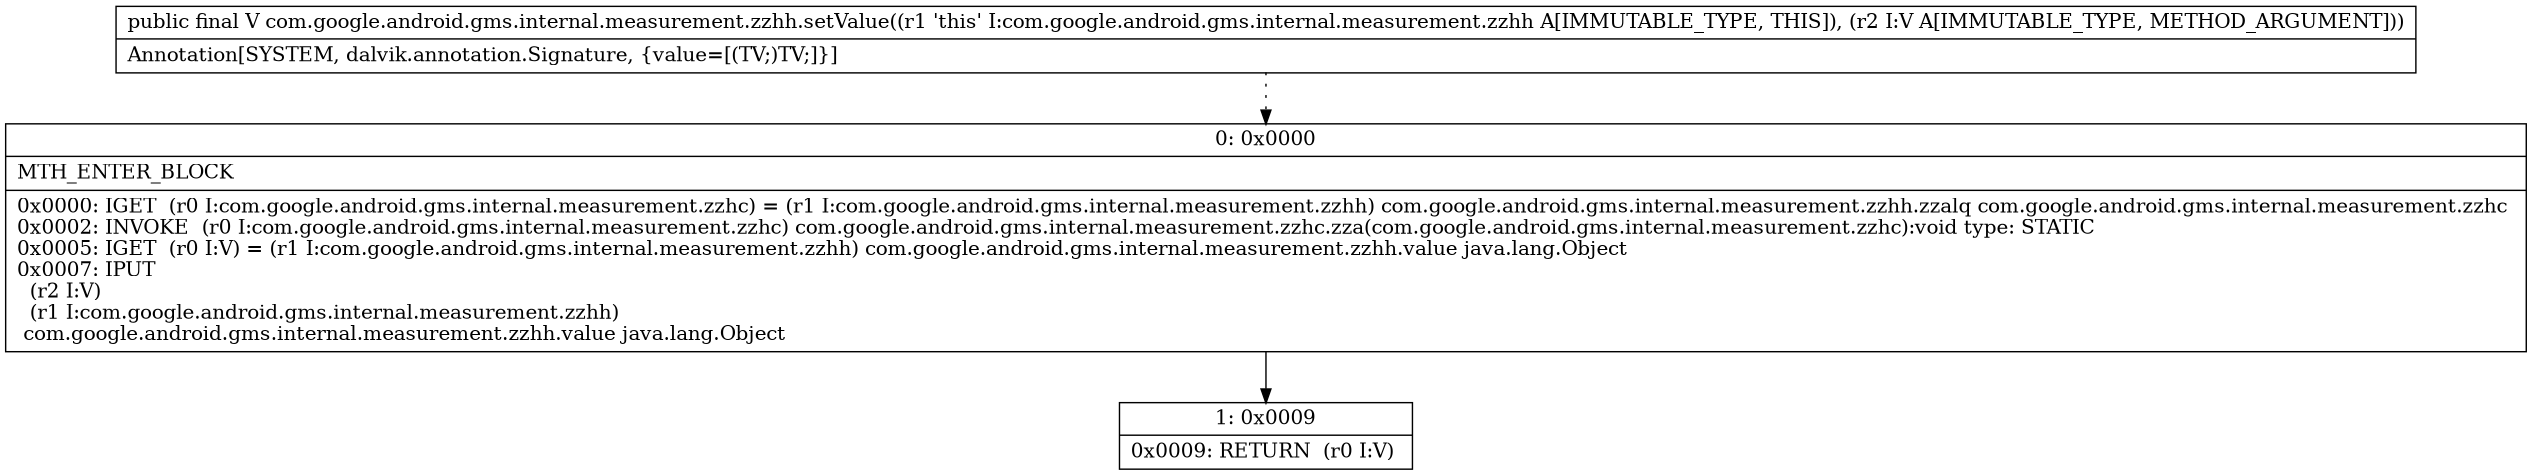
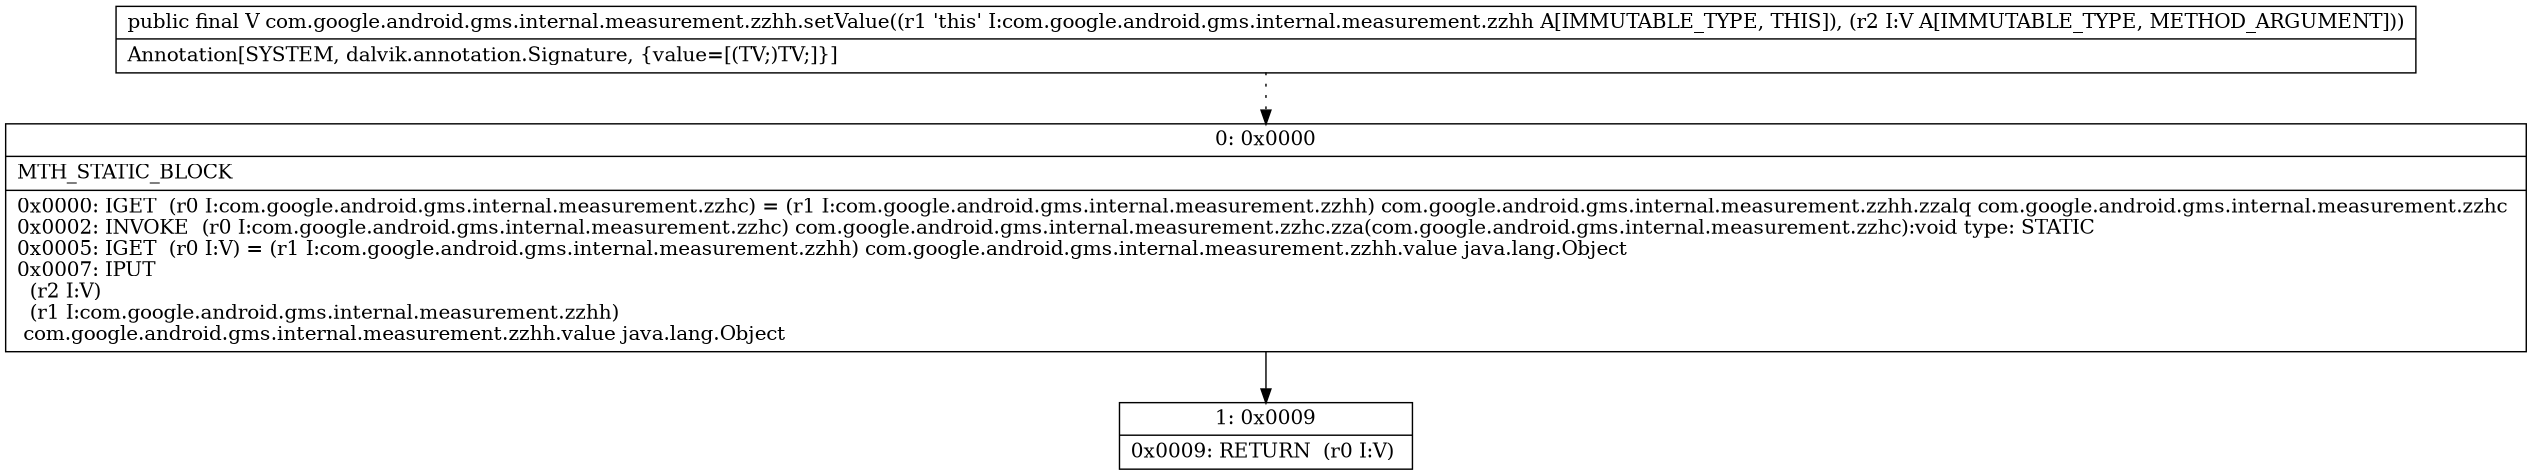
(126, 173) -> (125, 173)
